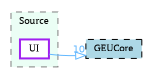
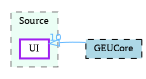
(64, 55) -> (73, 42)
